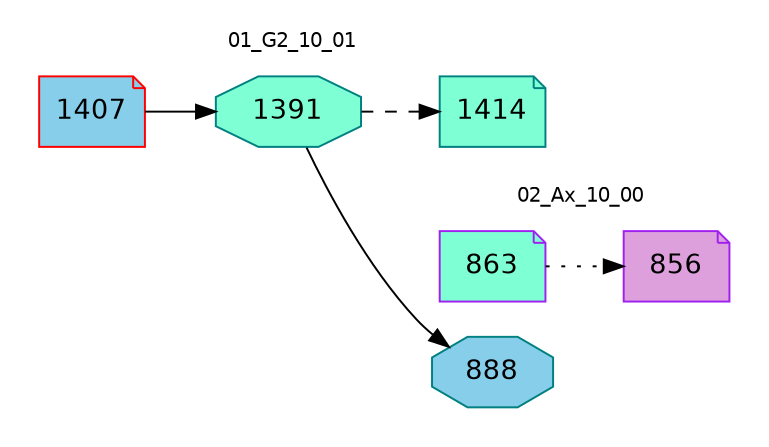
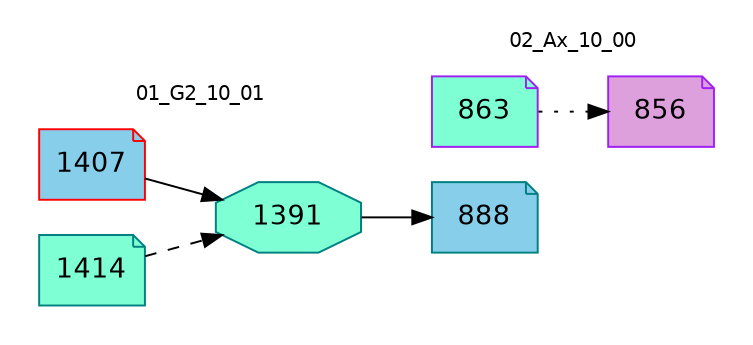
(391, 112) -> (174, 248)
(493, 372) -> (485, 217)
